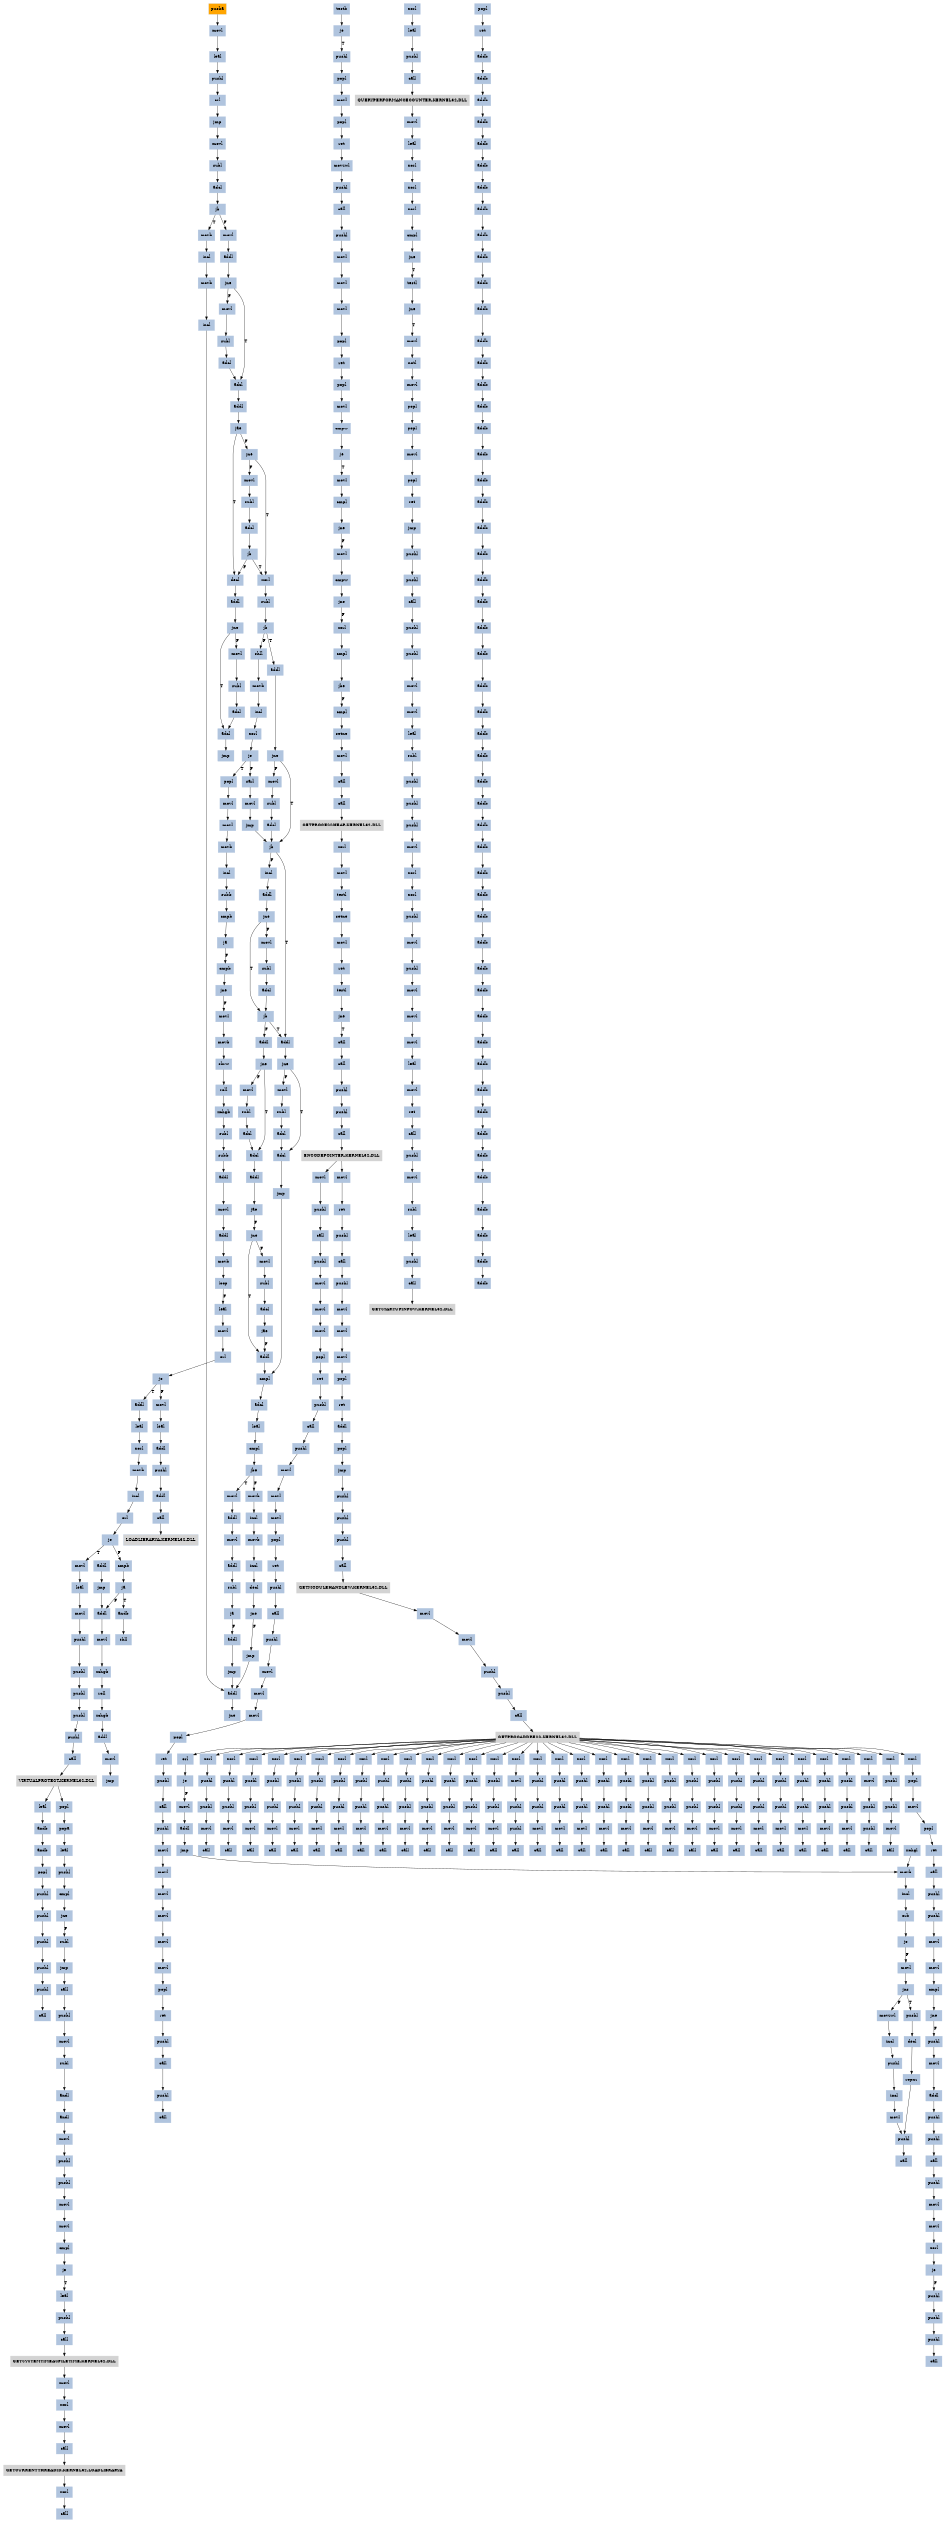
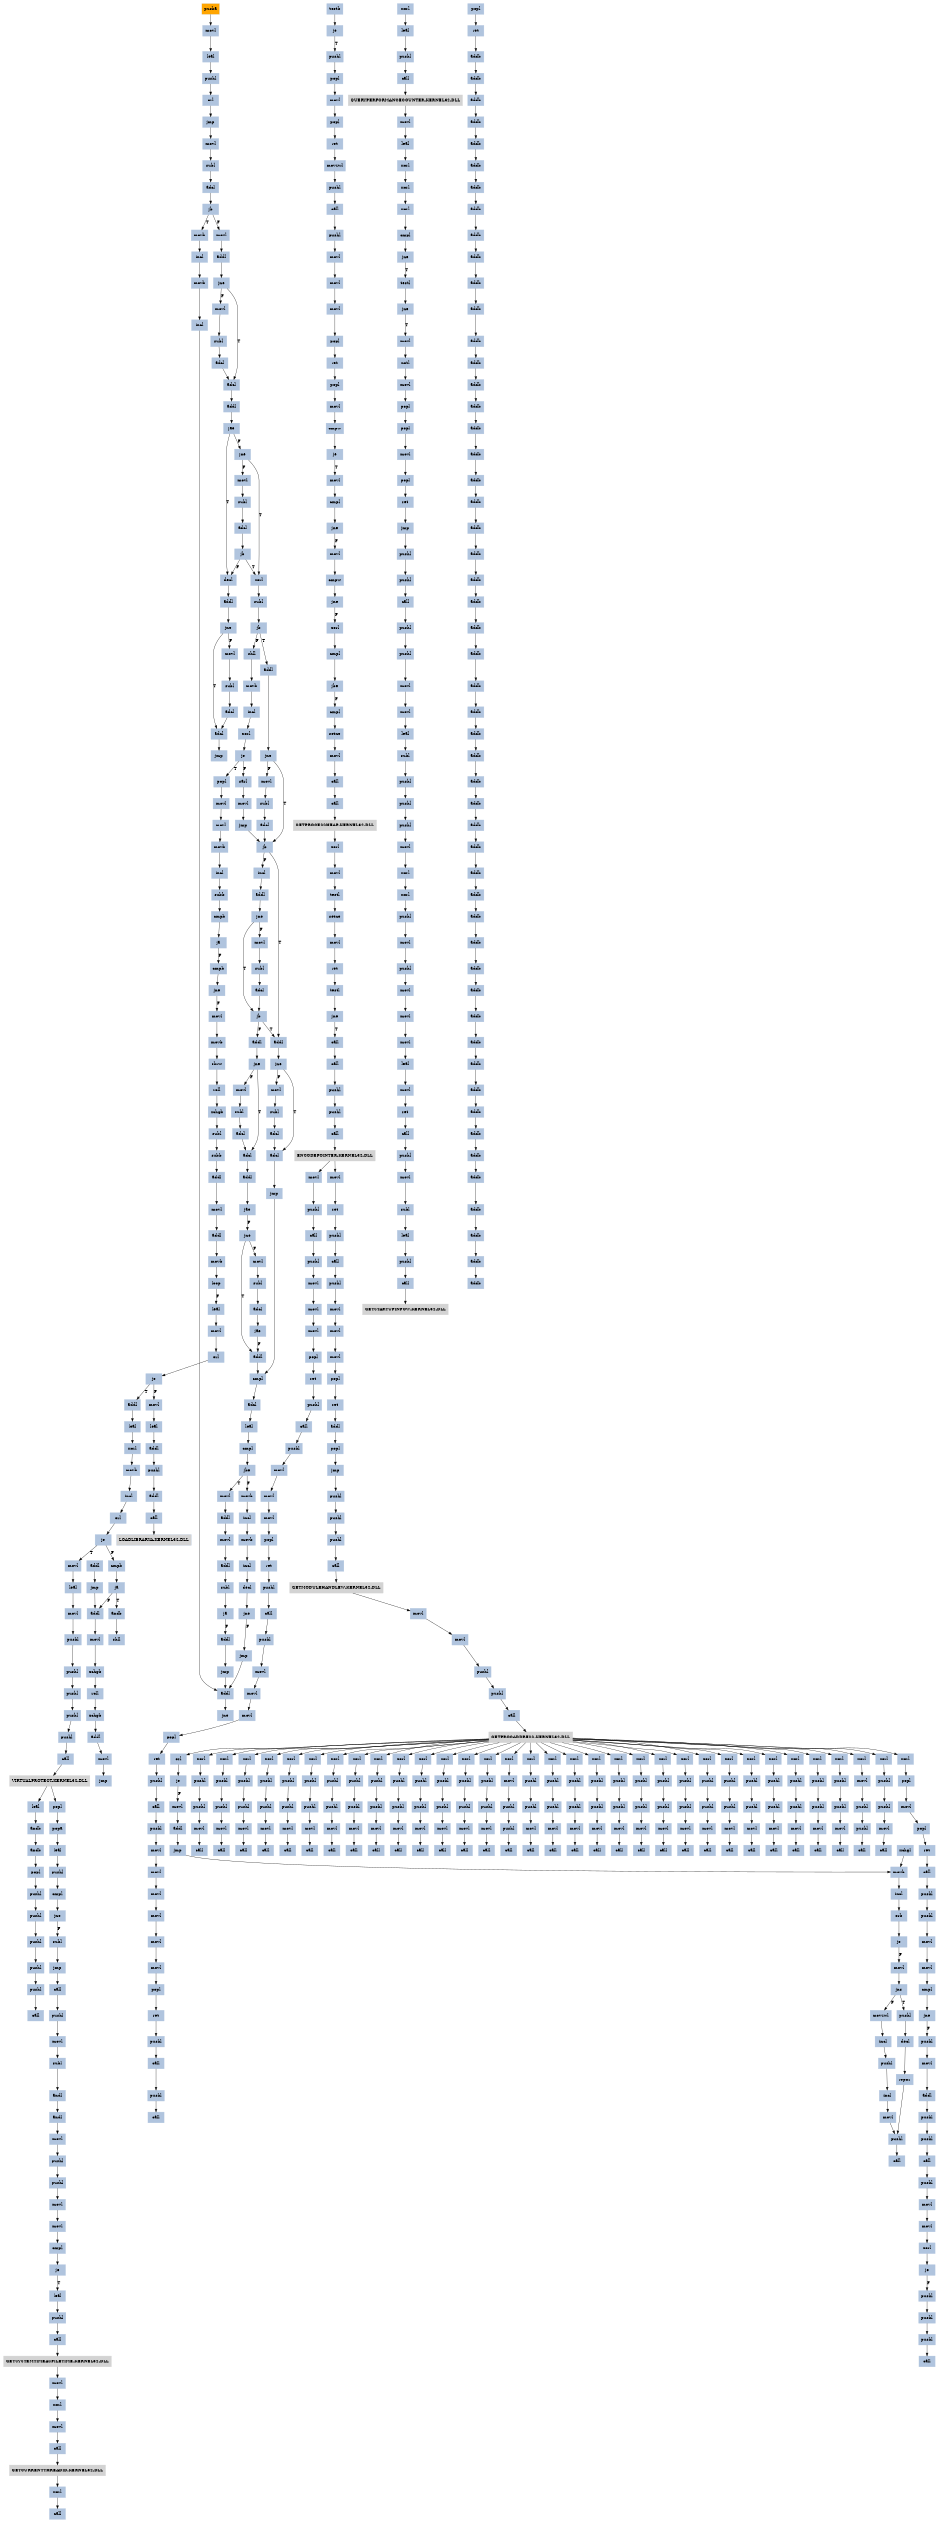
(64, 2470) -> (57, 2470)
